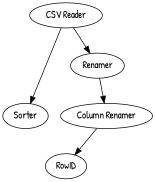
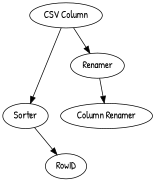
(66, 15) -> (66, 15)
(88, 139) -> (44, 138)
